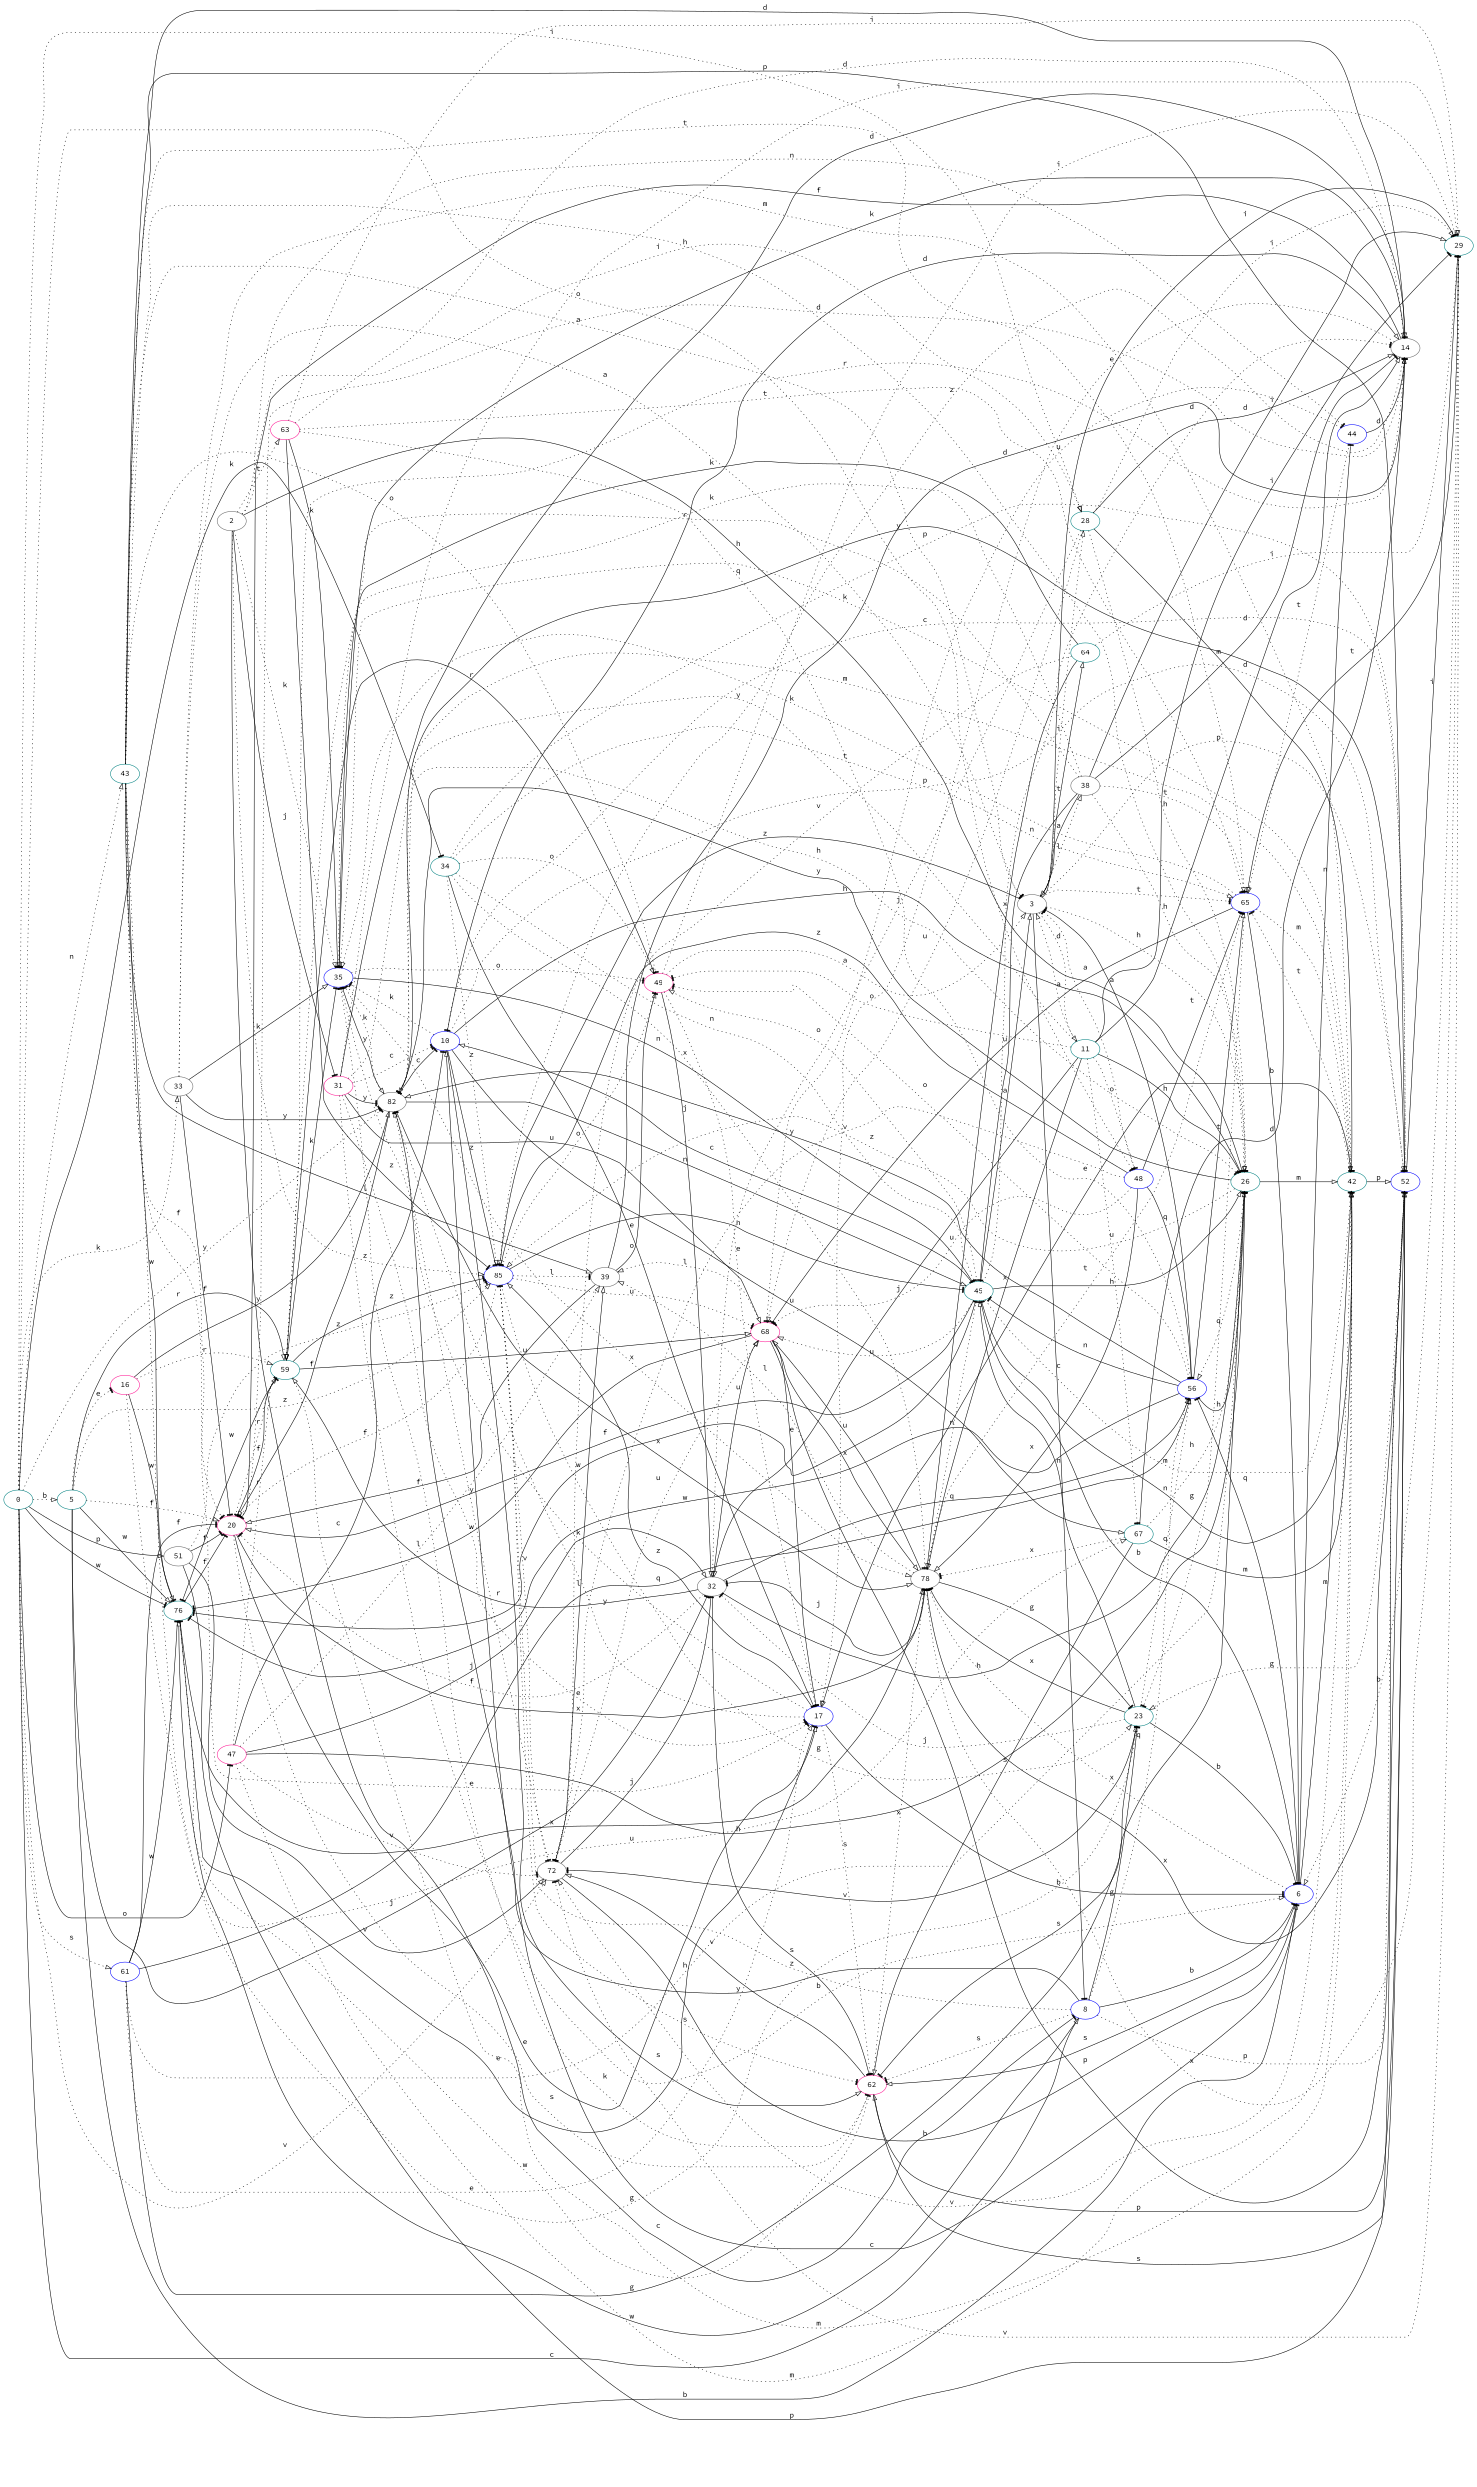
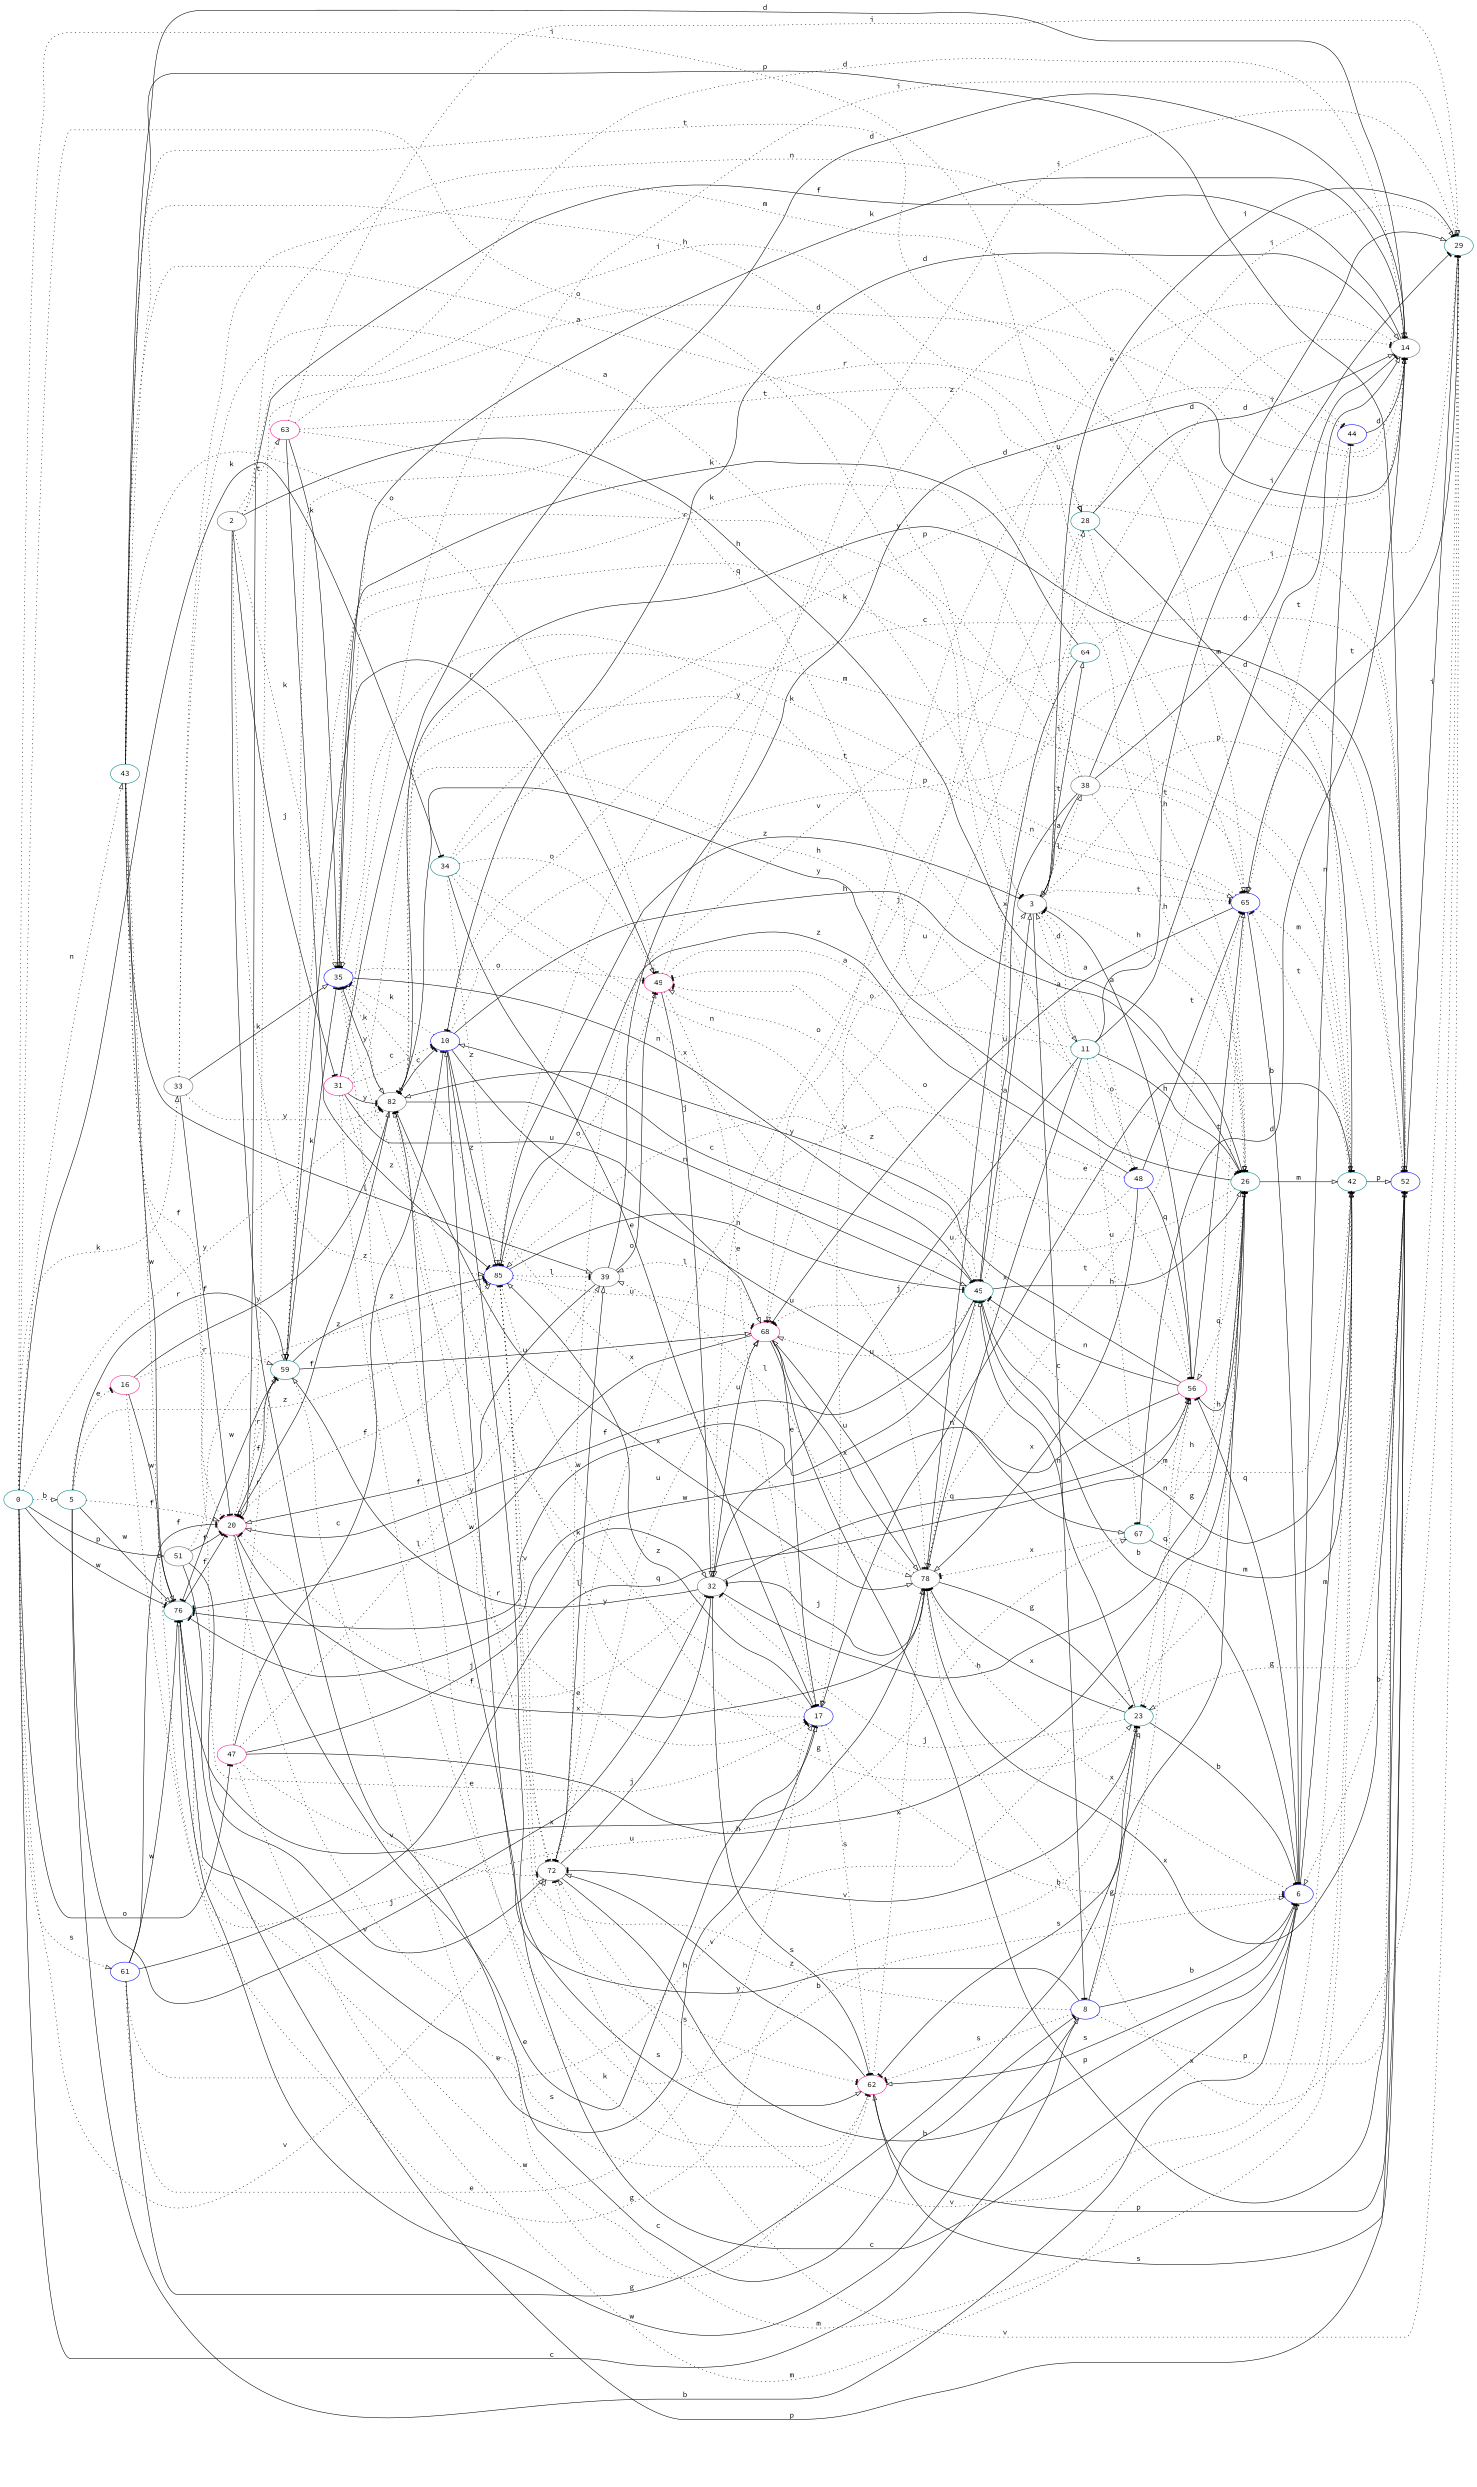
(279, 1120) -> (279, 1120)
(1192, 1389) -> (1192, 1389)
(987, 1799) -> none
(1027, 1878) -> (1027, 1878)
